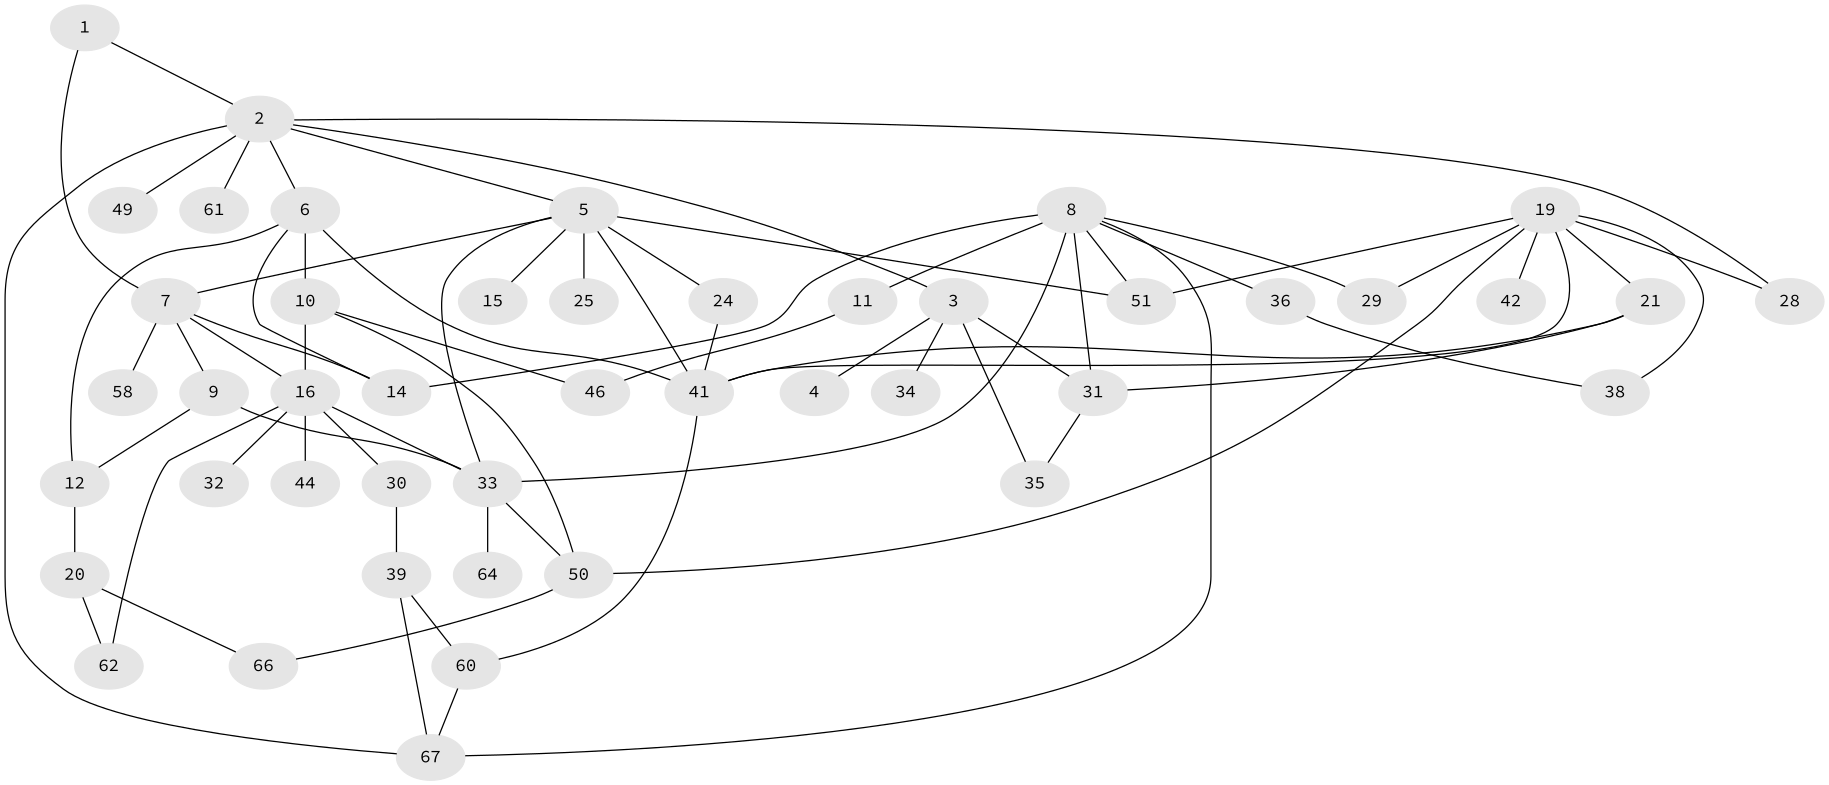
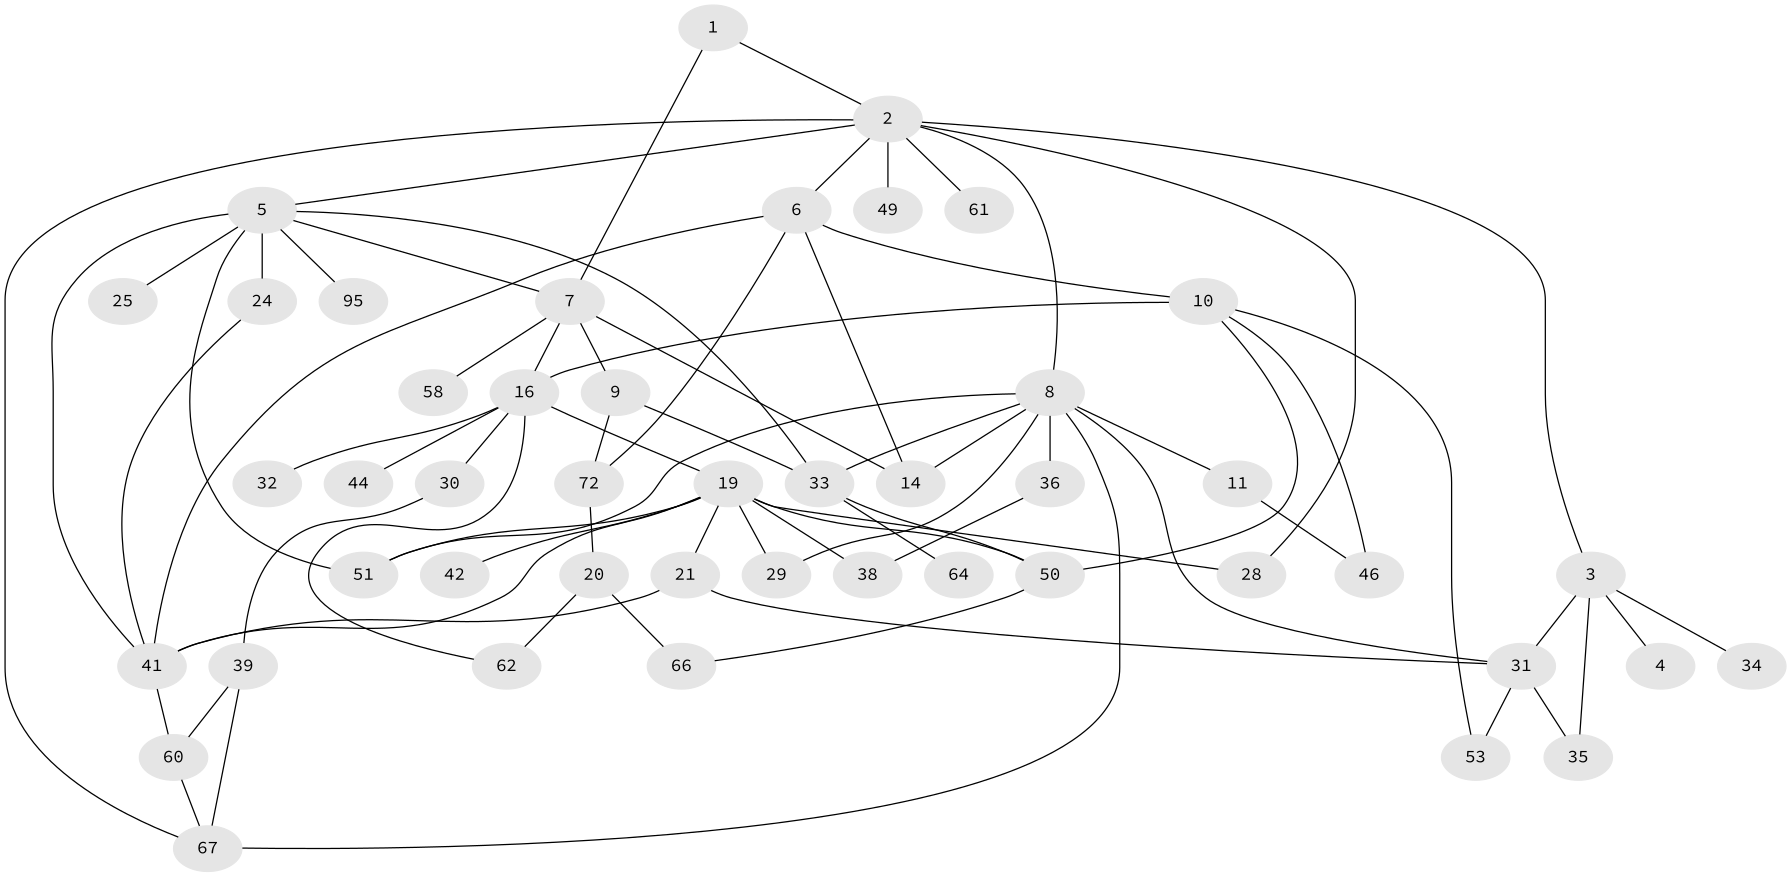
none -> (1040, 216)
(493, 301) -> (353, 301)
(396, 438) -> (625, 440)
(75, 484) -> (589, 484)
none -> (1476, 757)
